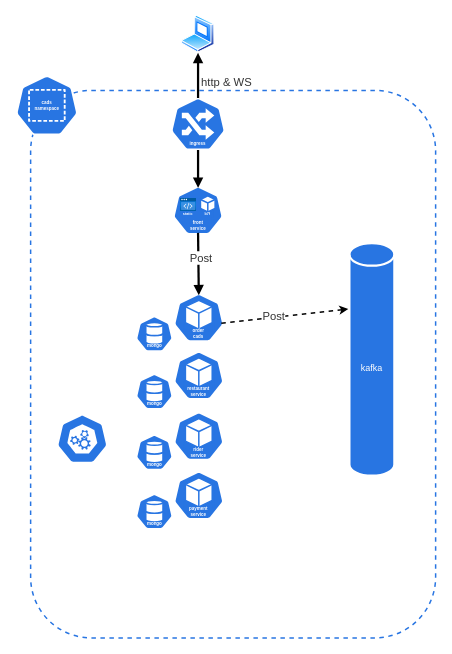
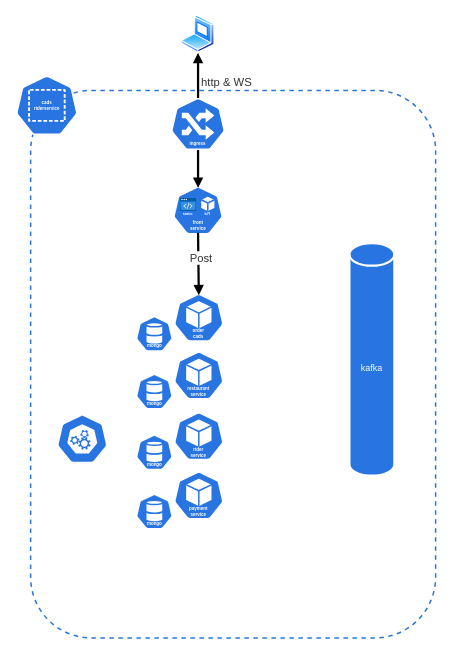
(47, 105) -> (47, 105)
(281, 317) -> none
